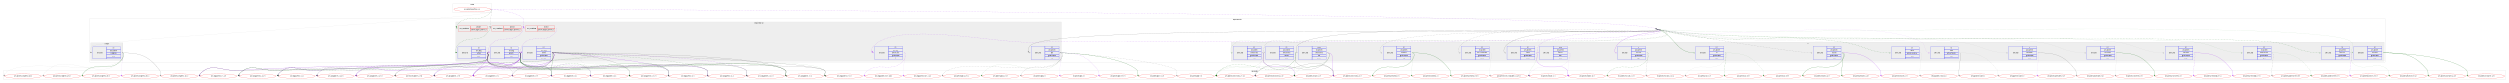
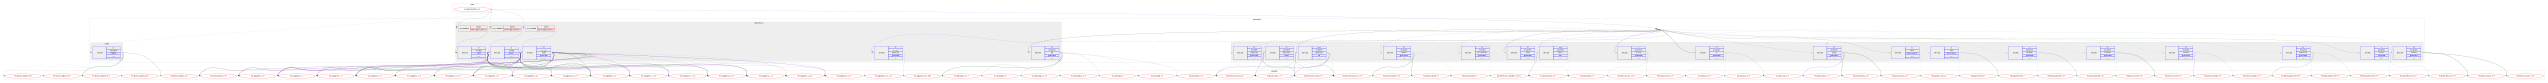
none -> (2291, 76)
